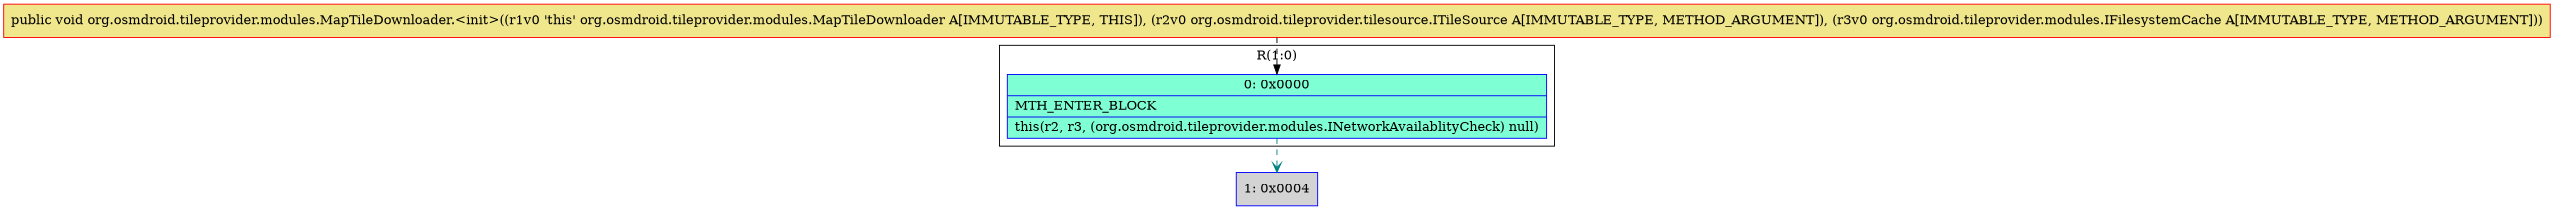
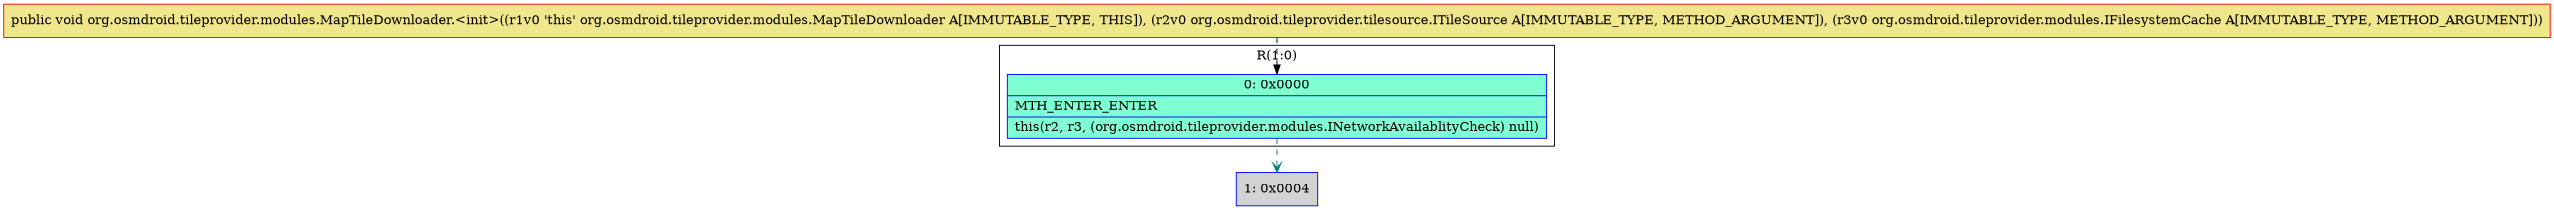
(1086, 106) -> (1086, 106)
